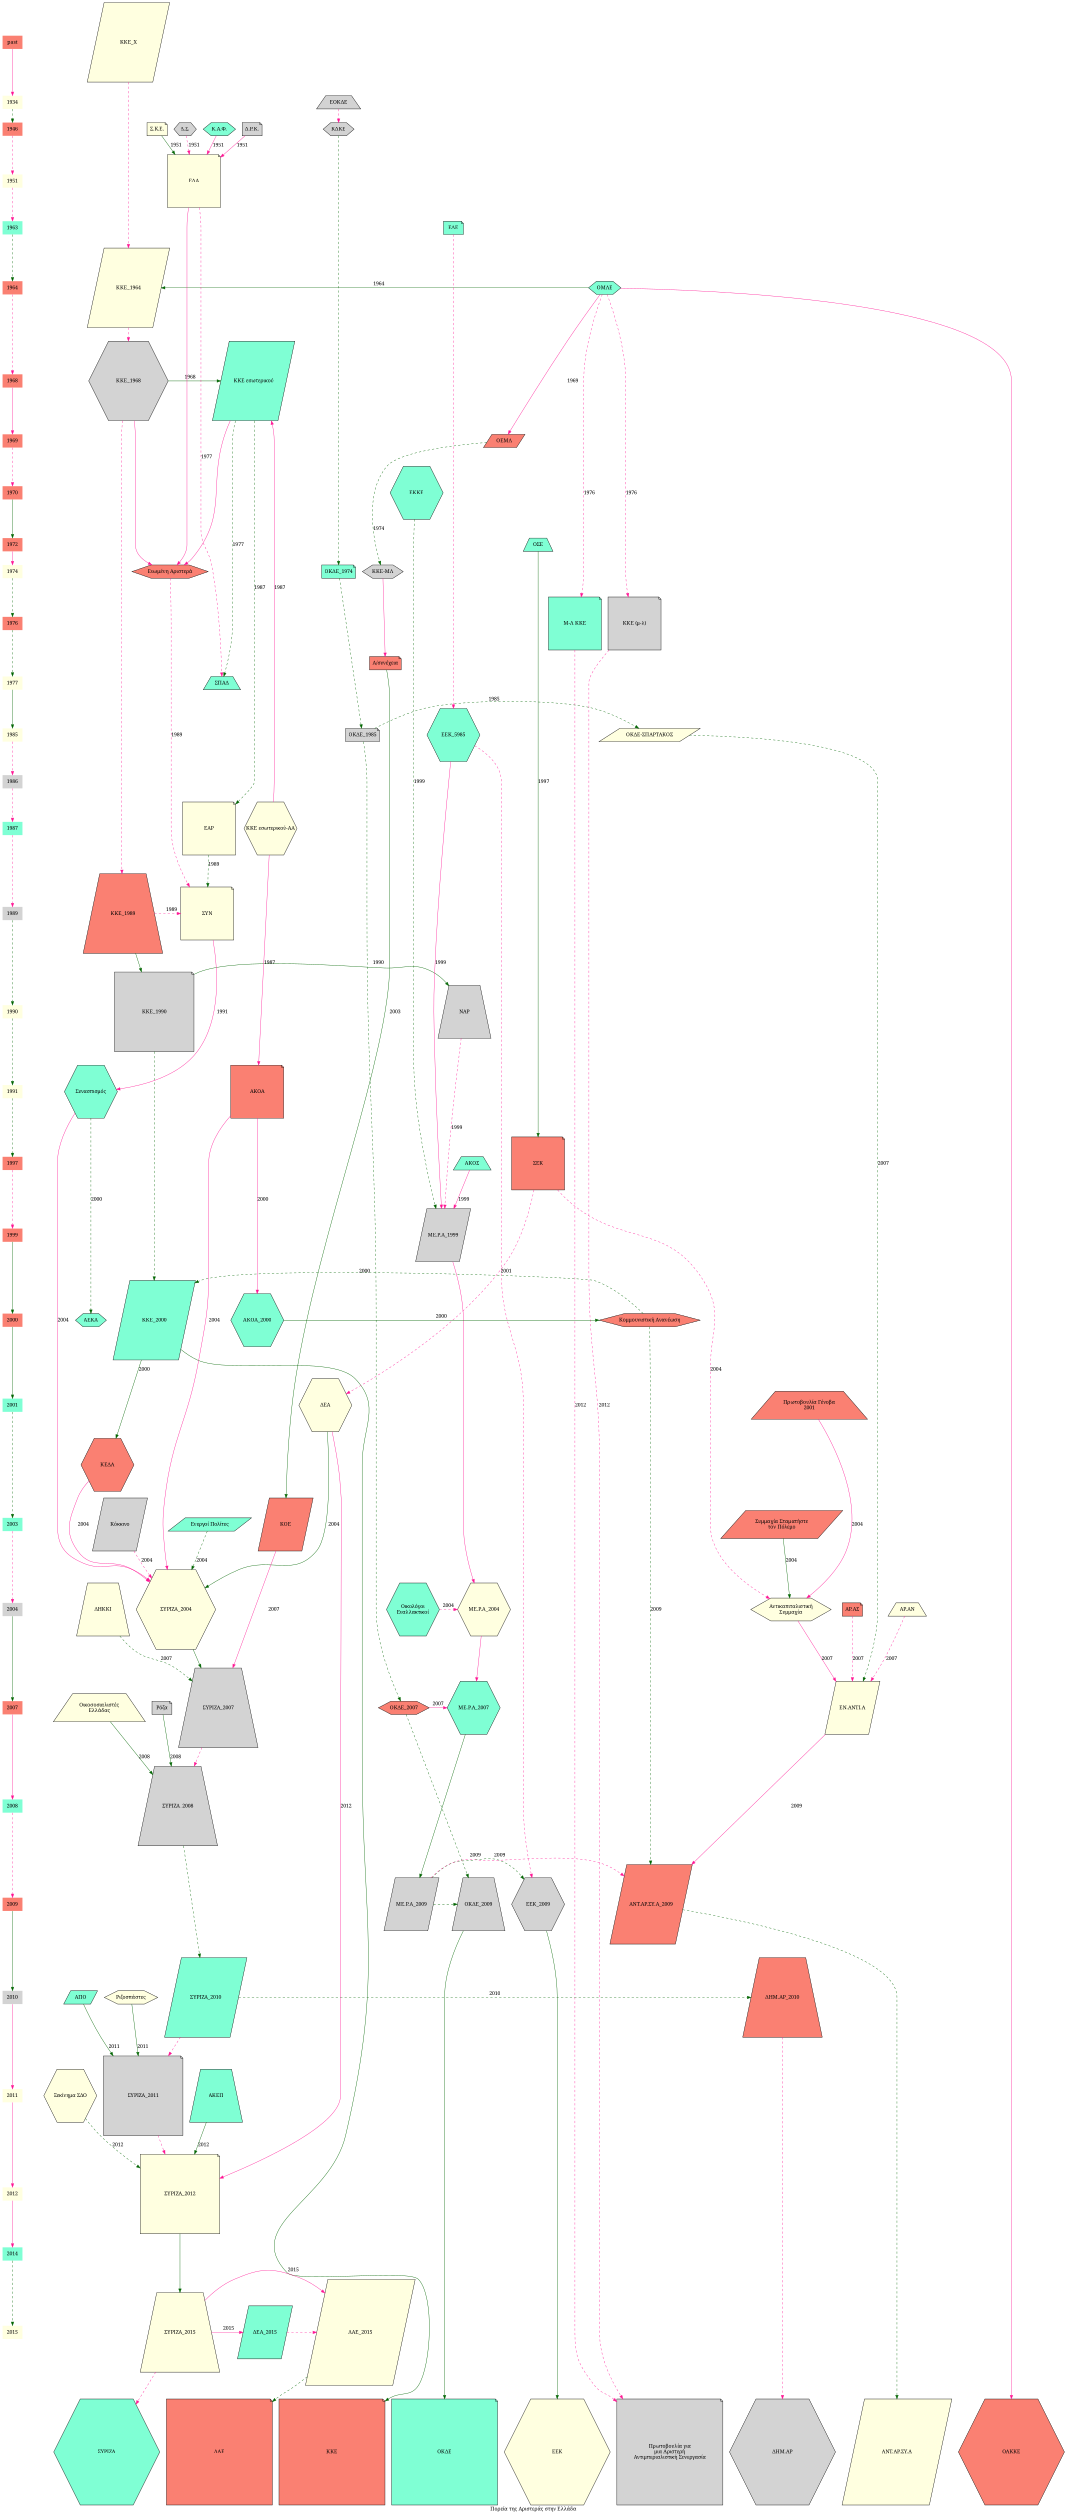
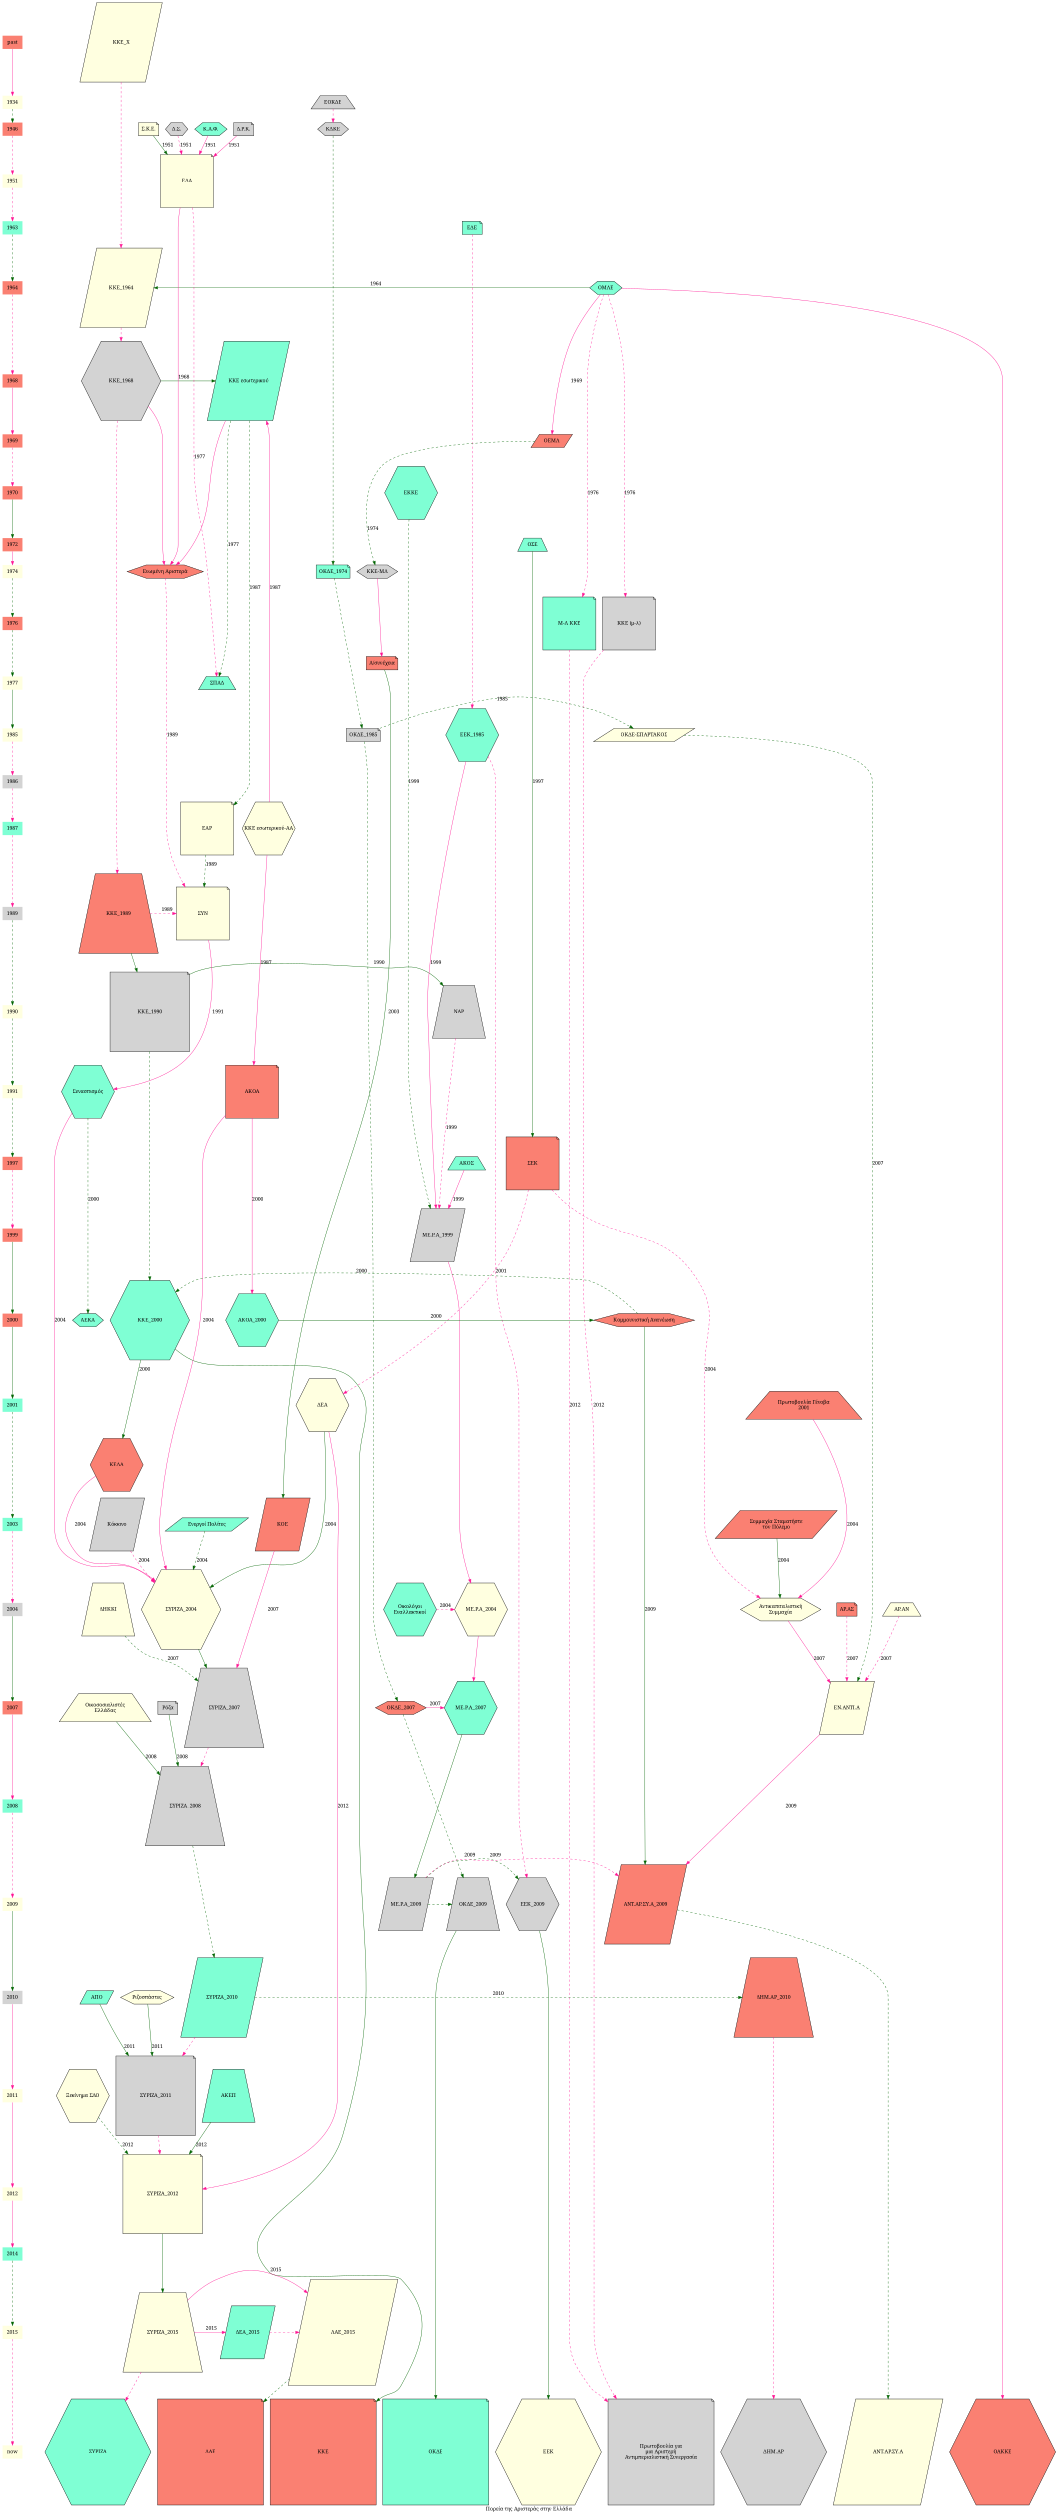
(453, 735) -> (472, 735)
(154, 1320) -> (150, 1320)
(650, 1594) -> (645, 1594)
(13, 1904) -> (13, 1904)
none -> (13, 2452)
